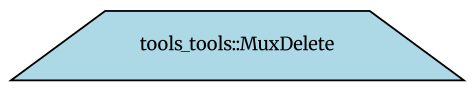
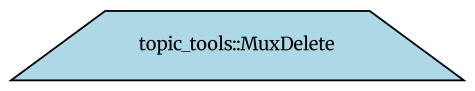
(237, 46) -> (237, 46)
